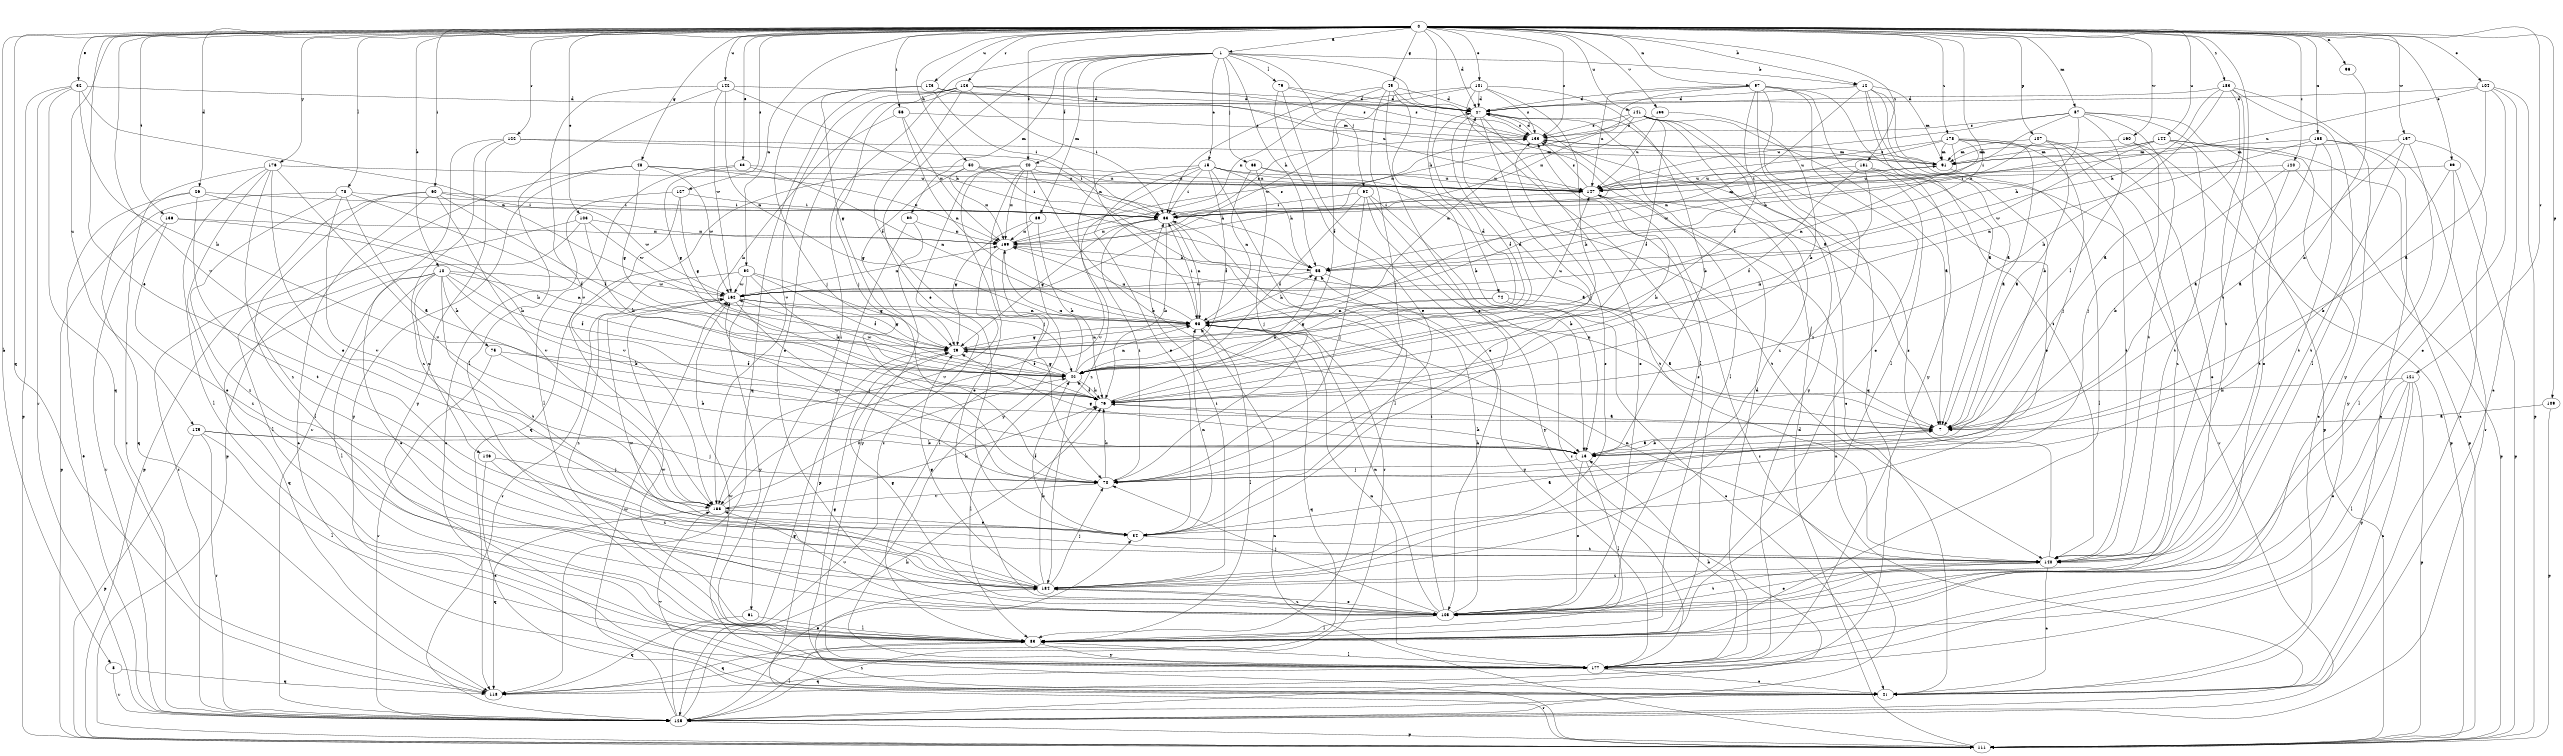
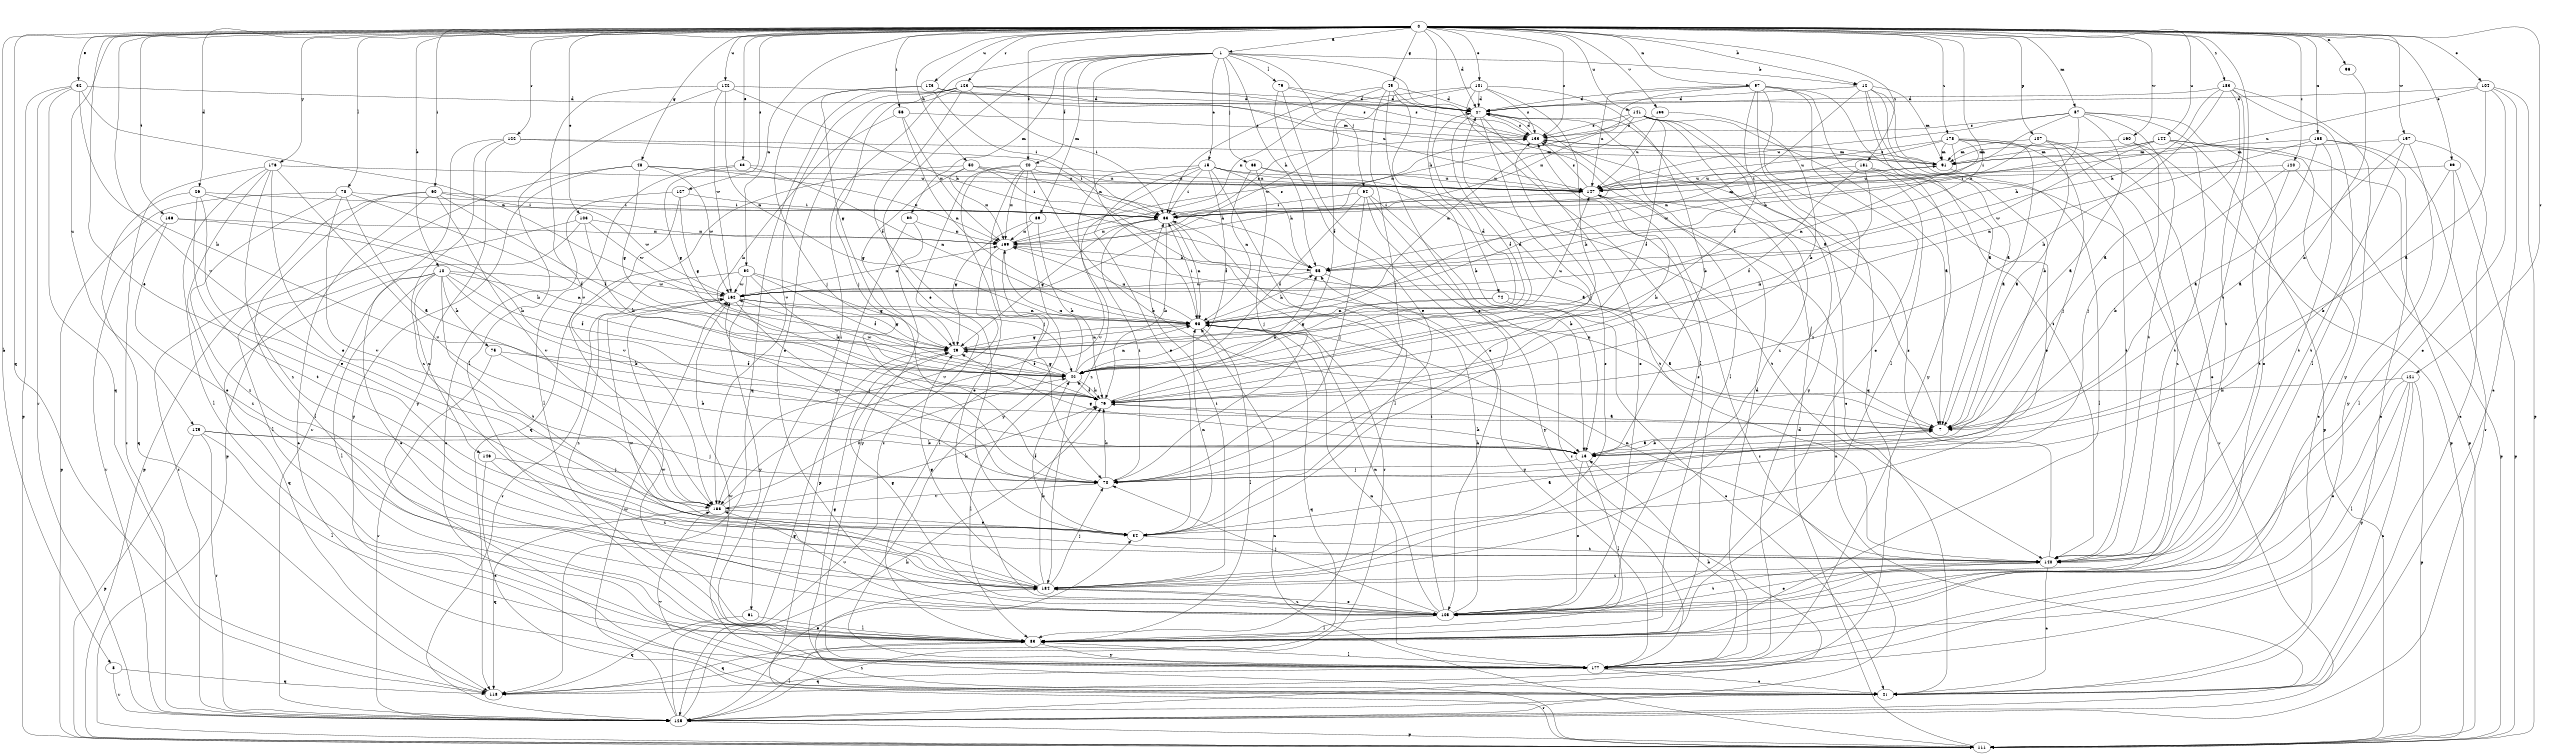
(2071, 271) -> (2071, 271)
(2551, 404) -> none
(135, 643) -> (594, 489)
